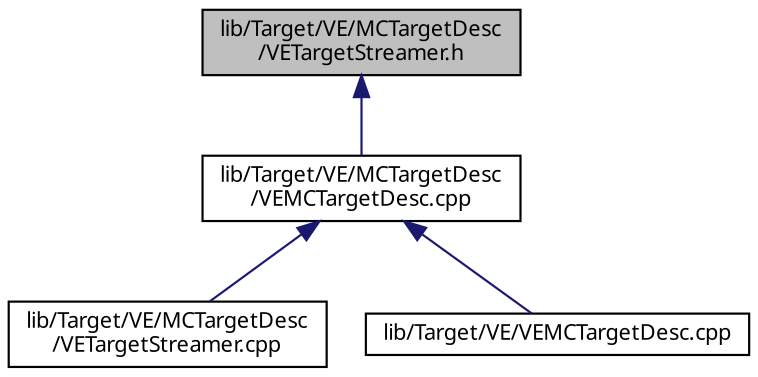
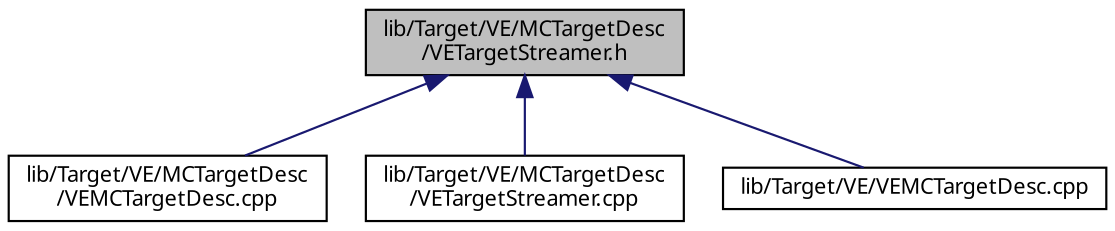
(256, 268) -> (525, 127)
(477, 274) -> (747, 125)
